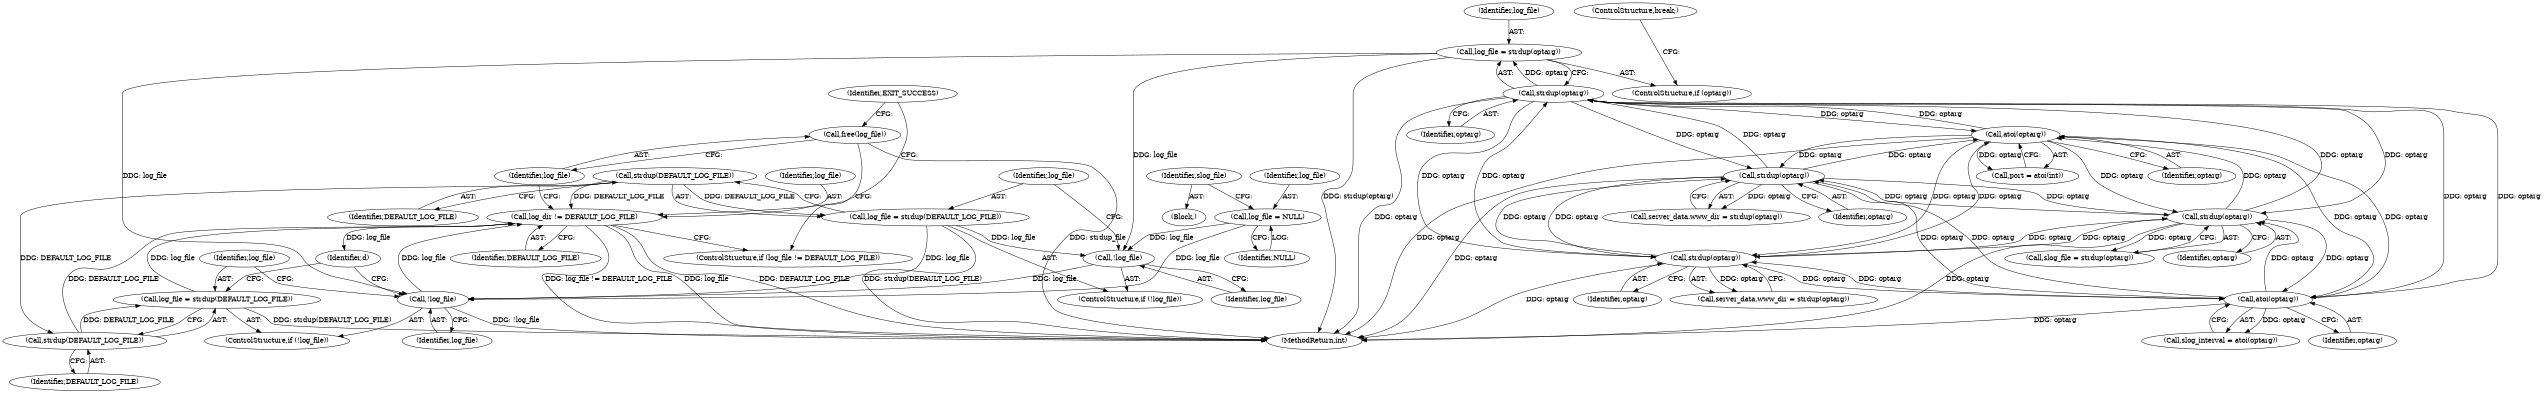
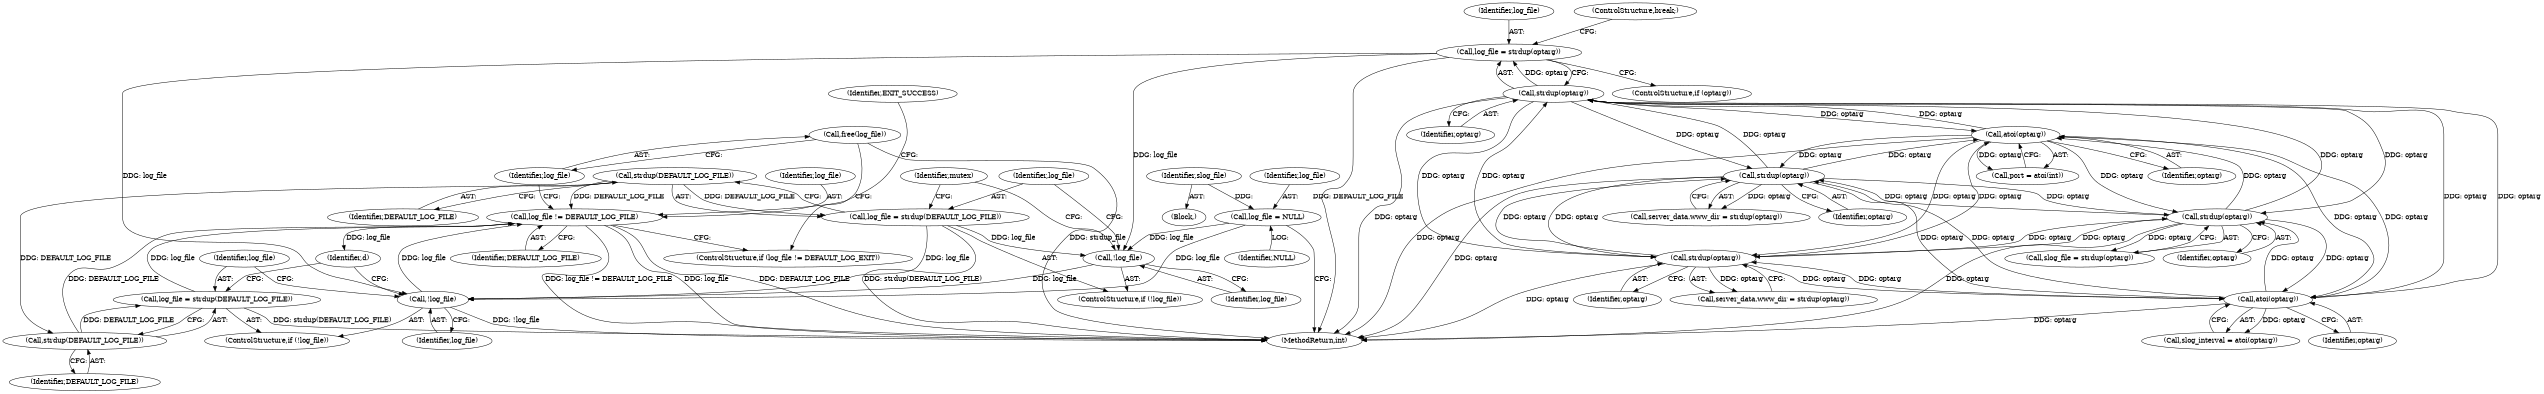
(1657, 50) -> (1575, 31)
(1629, 73) -> (1629, 73)
(875, 113) -> none
none -> (944, 176)
(1245, 197) -> (1245, 197)
(1358, 197) -> (1358, 197)
(574, 217) -> (574, 217)
(1252, 236) -> (1314, 270)
(788, 259) -> (788, 259)
